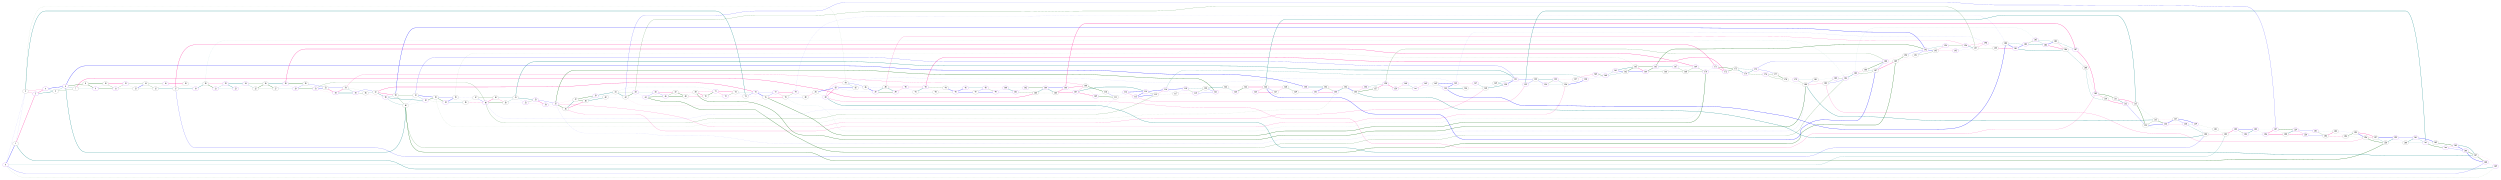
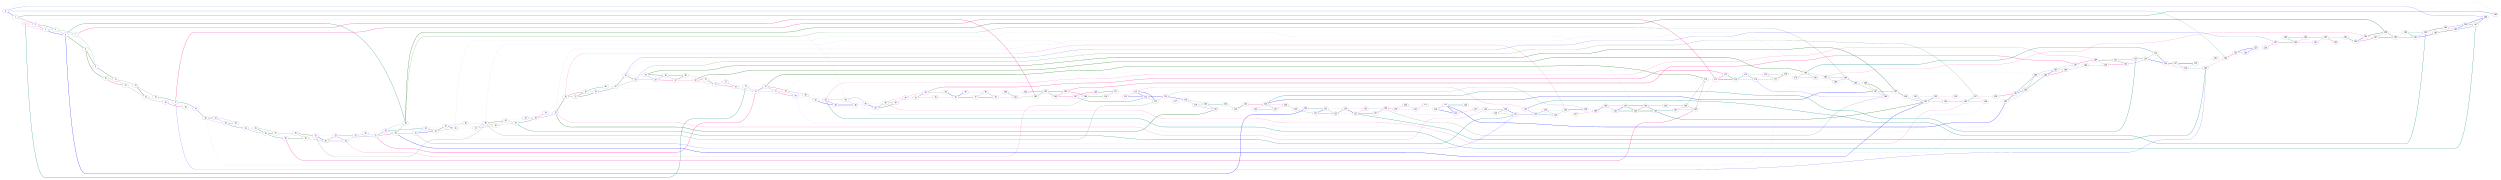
(2040, 51) -> (2025, 84)
(2276, 134) -> none
